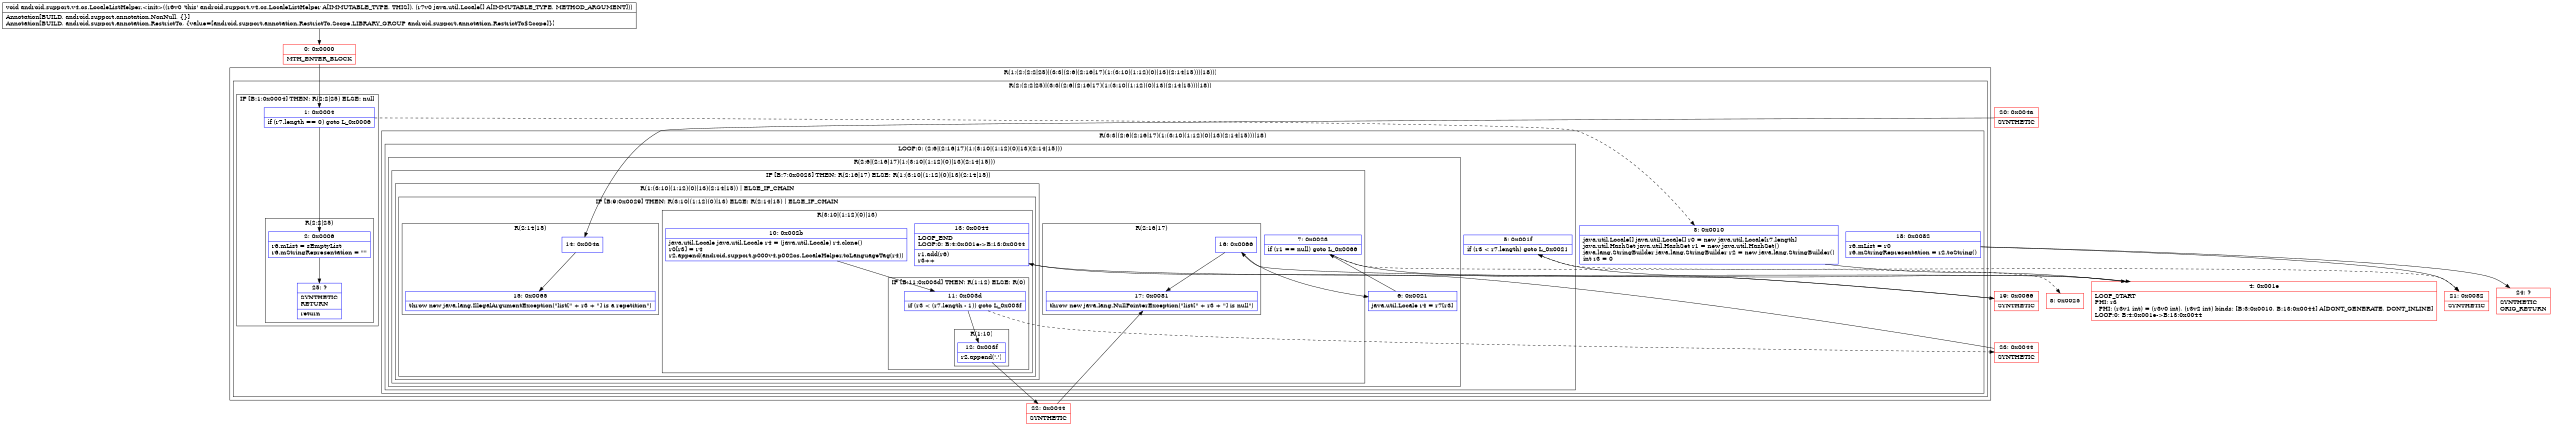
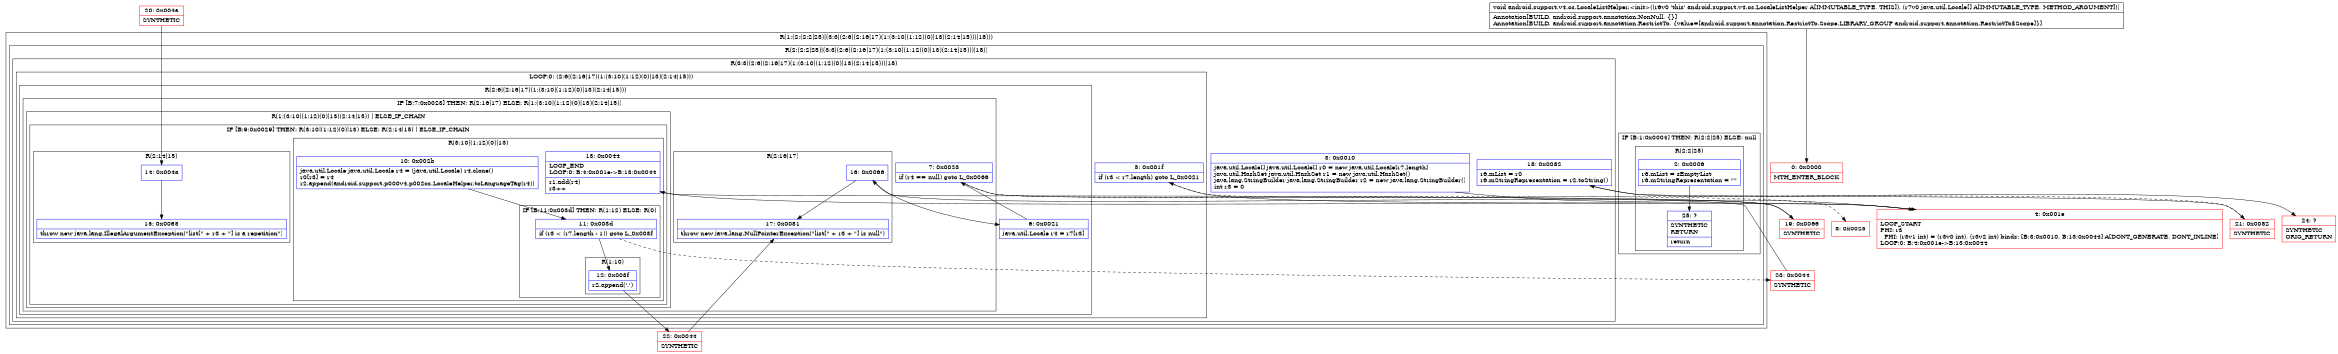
(319, 117) -> none
(1313, 249) -> (944, 177)
(934, 254) -> (565, 182)
(2340, 264) -> (1921, 197)
